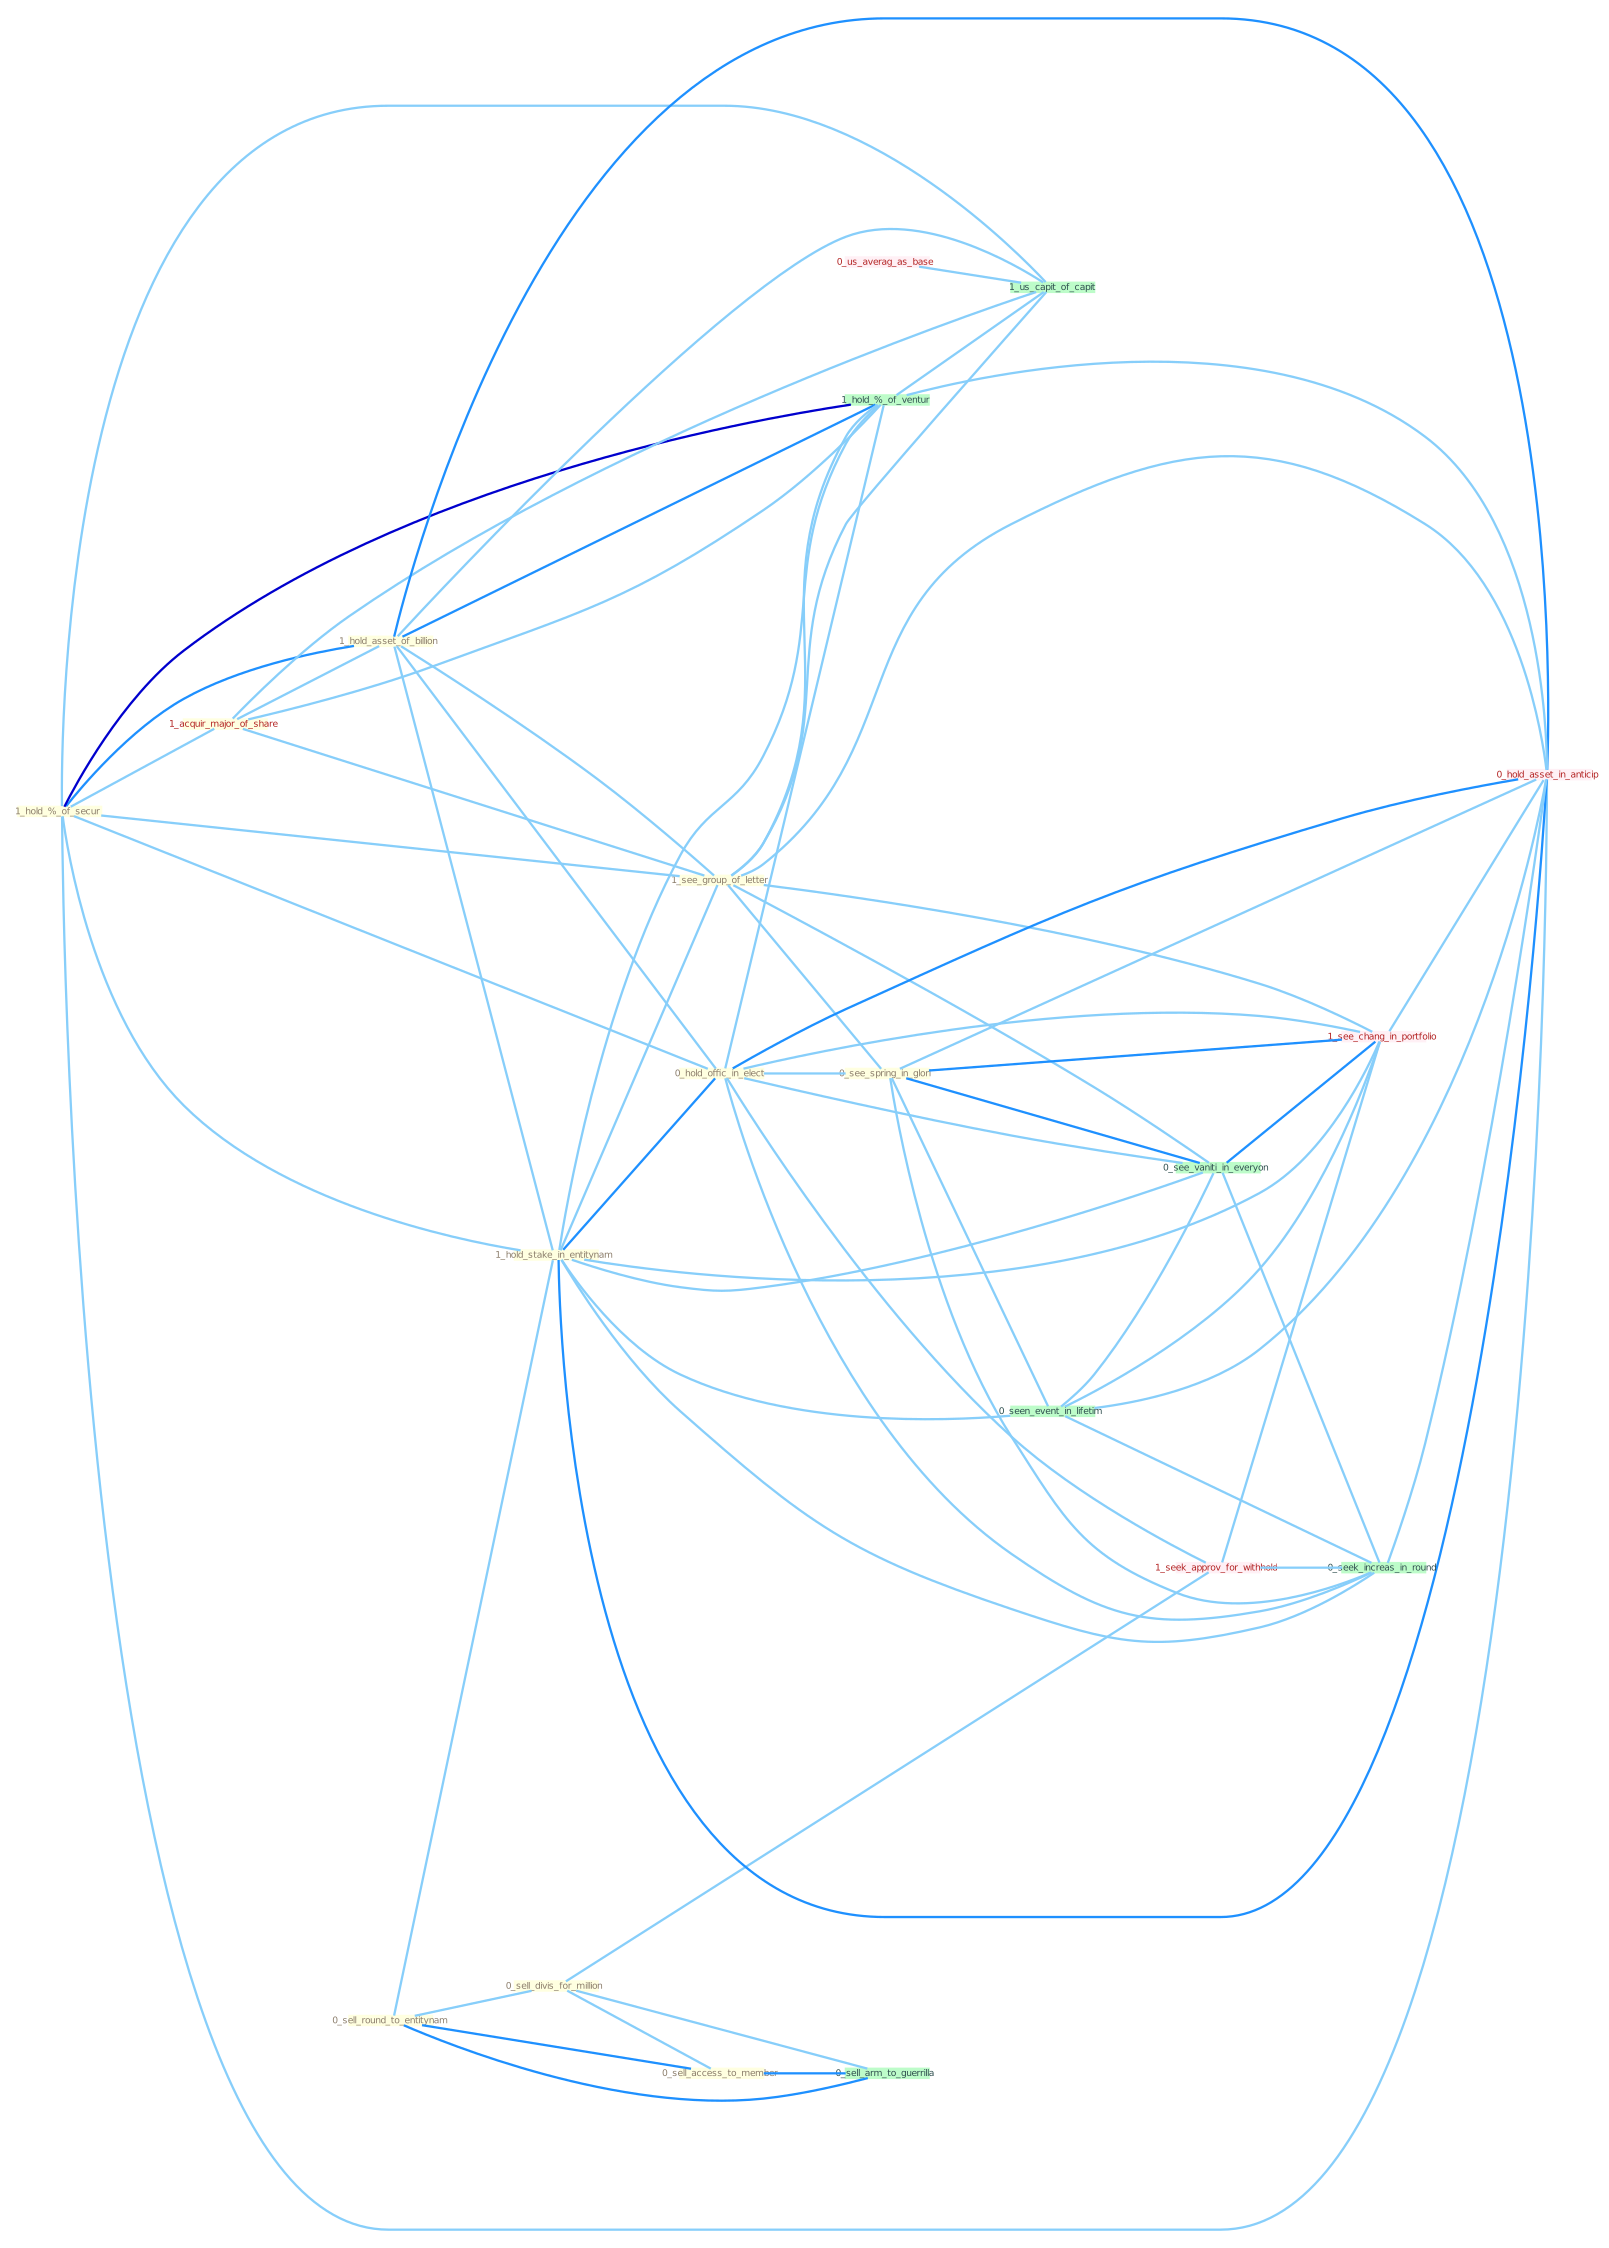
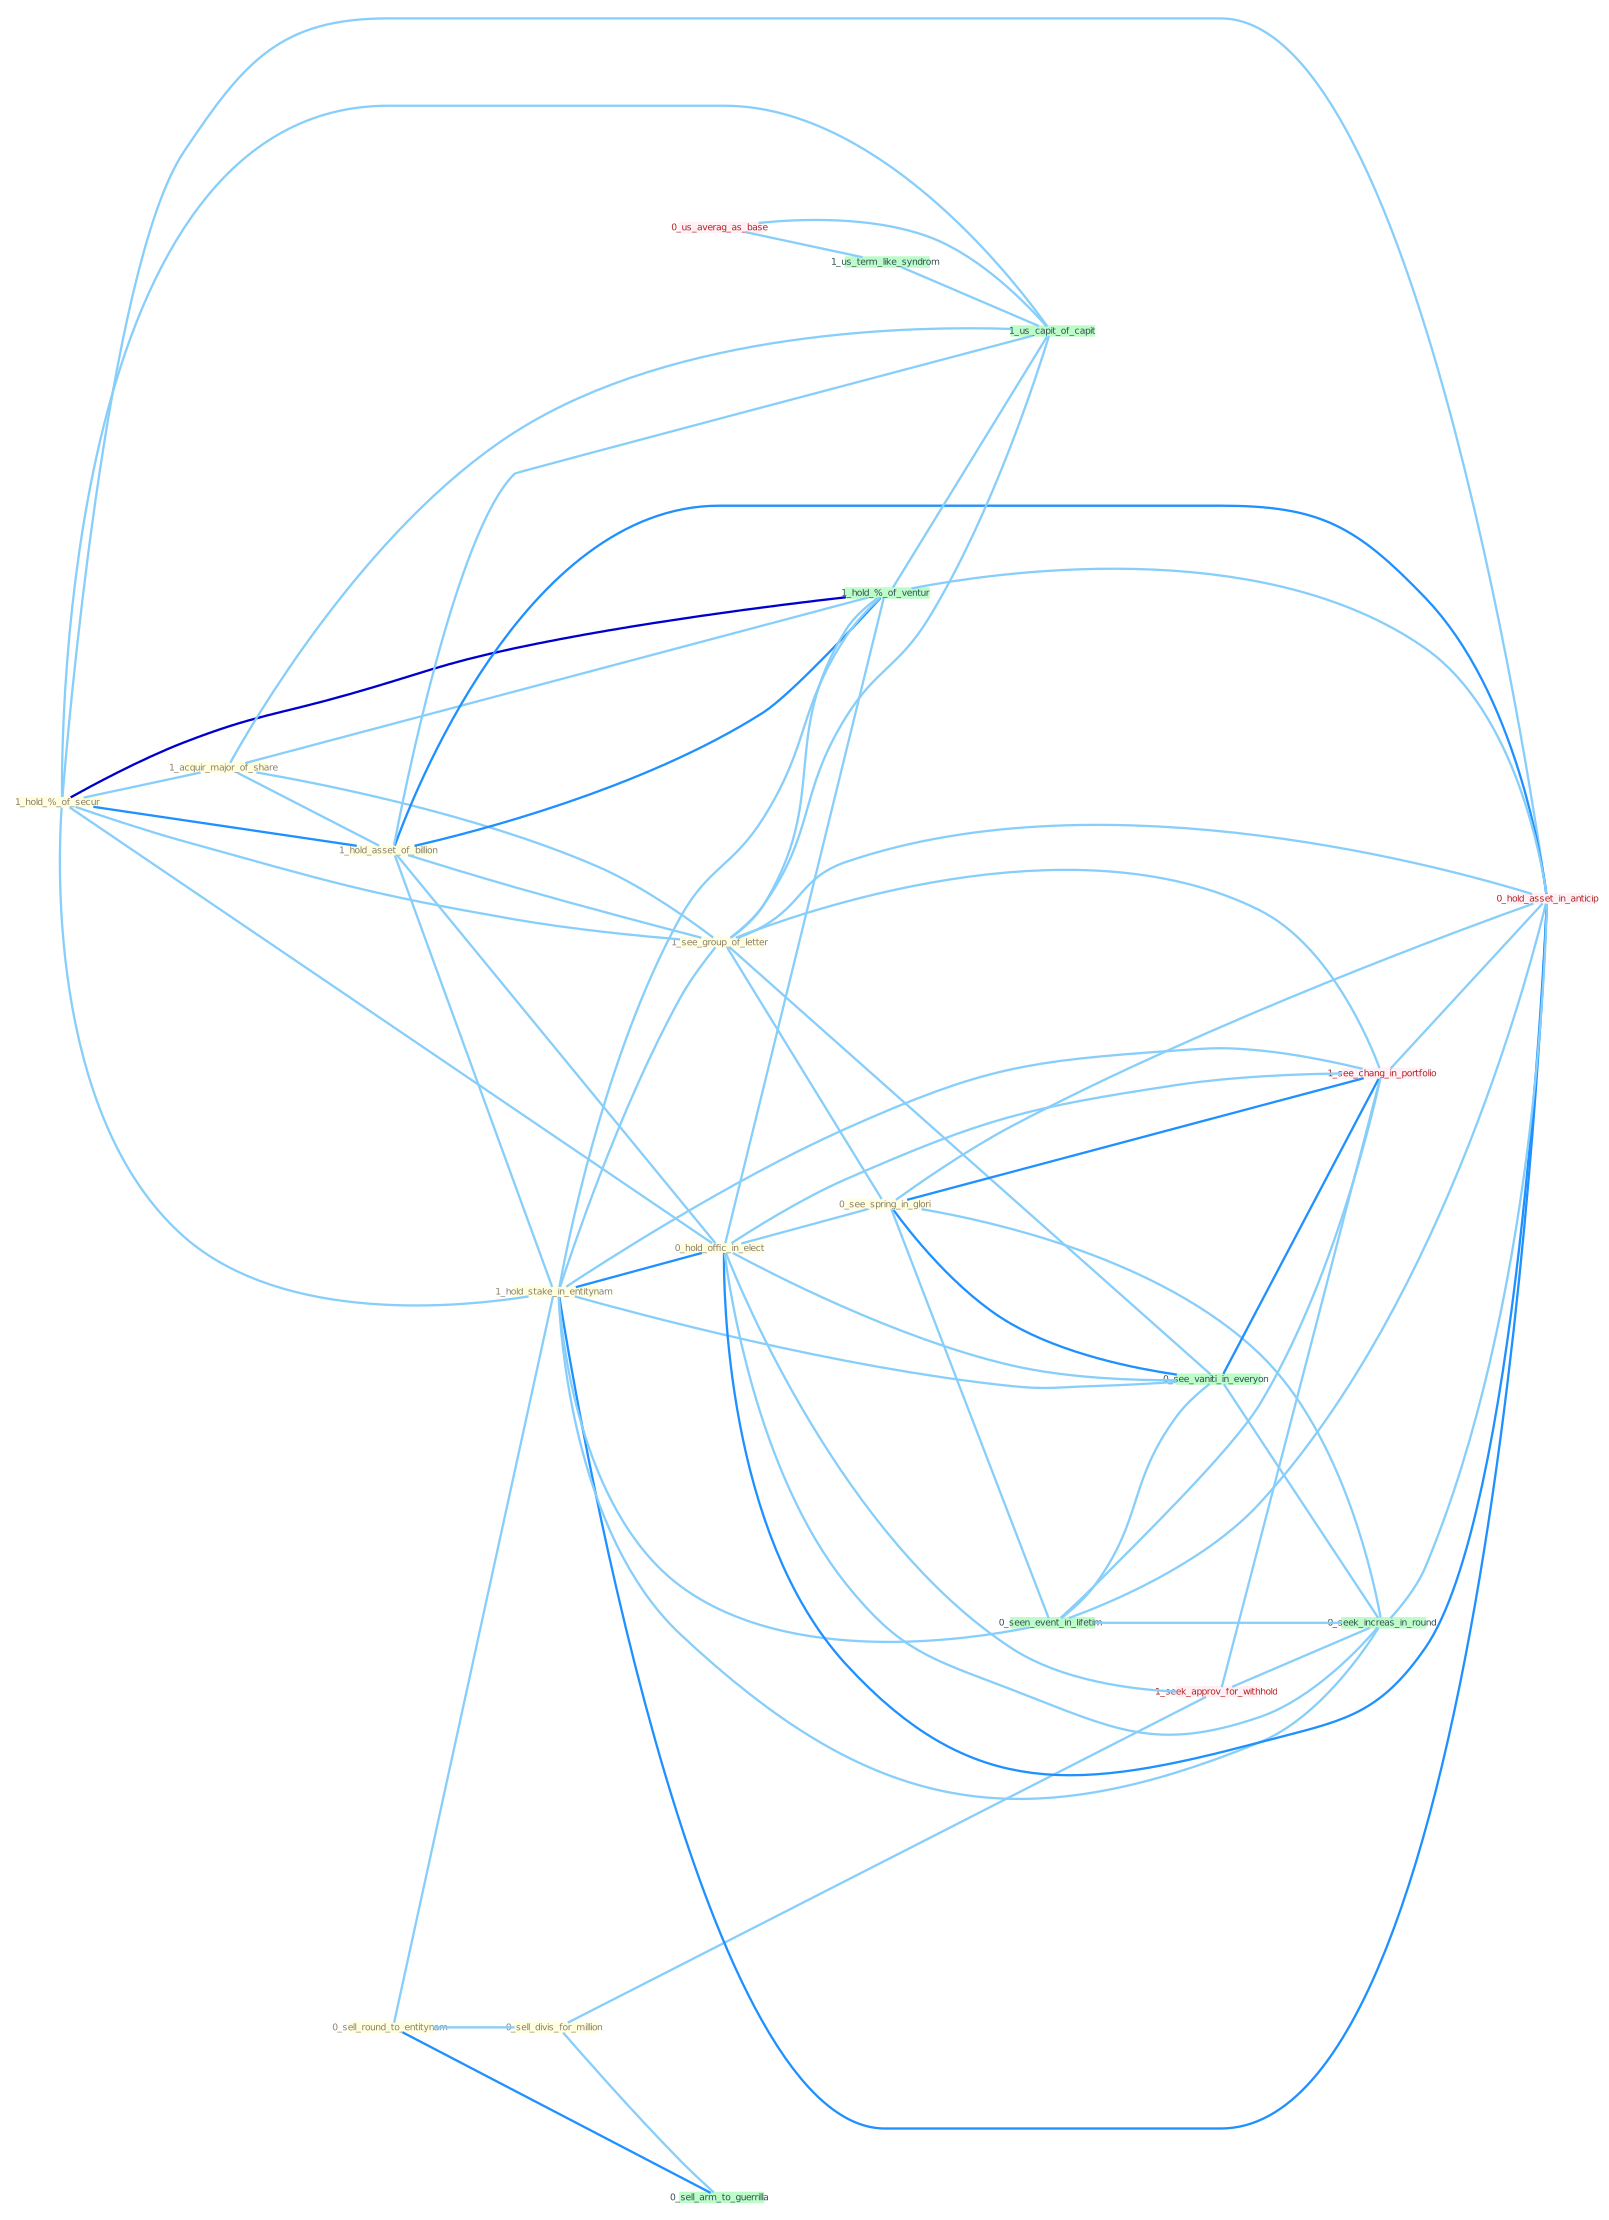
none -> (887, 262)
(225, 724) -> (225, 768)
(722, 2073) -> none
